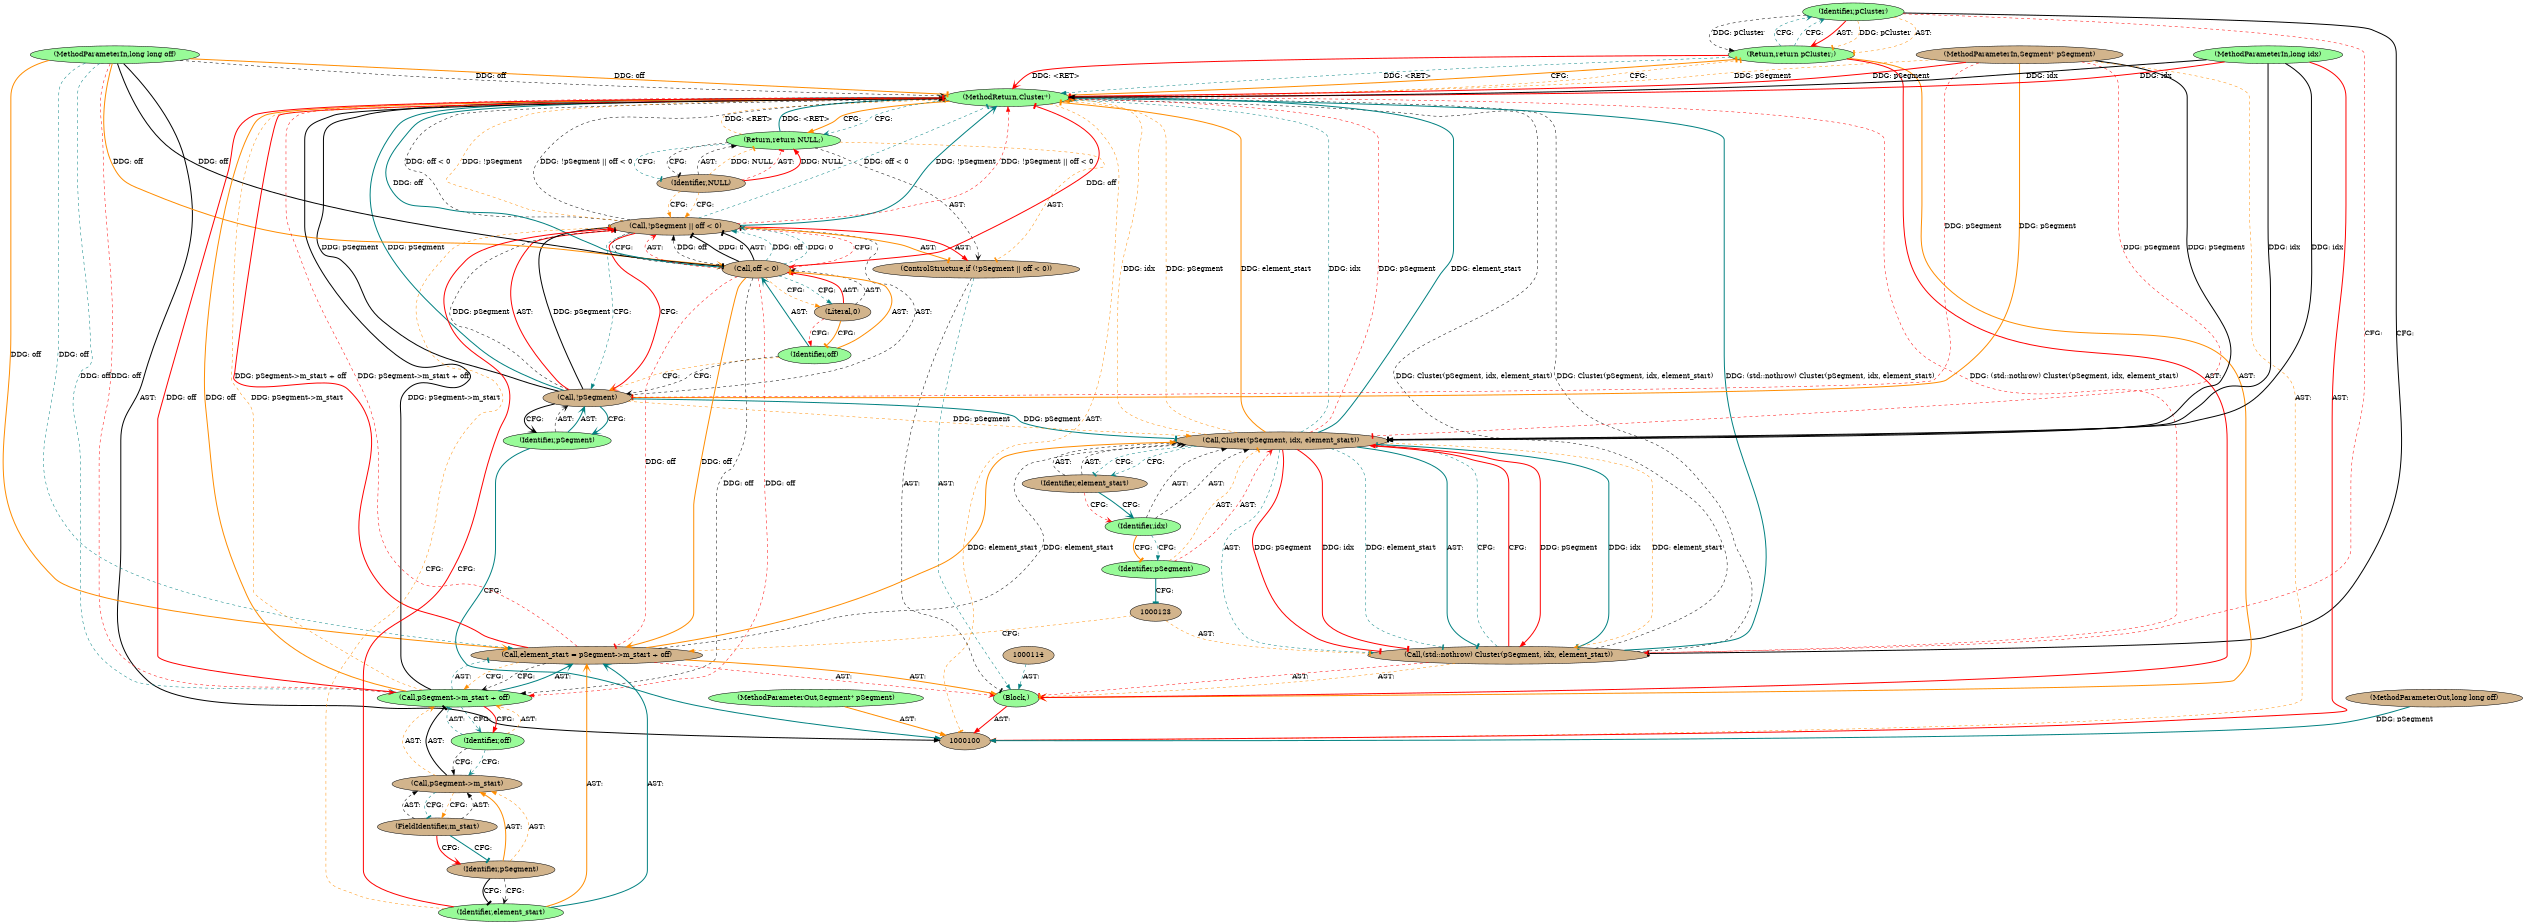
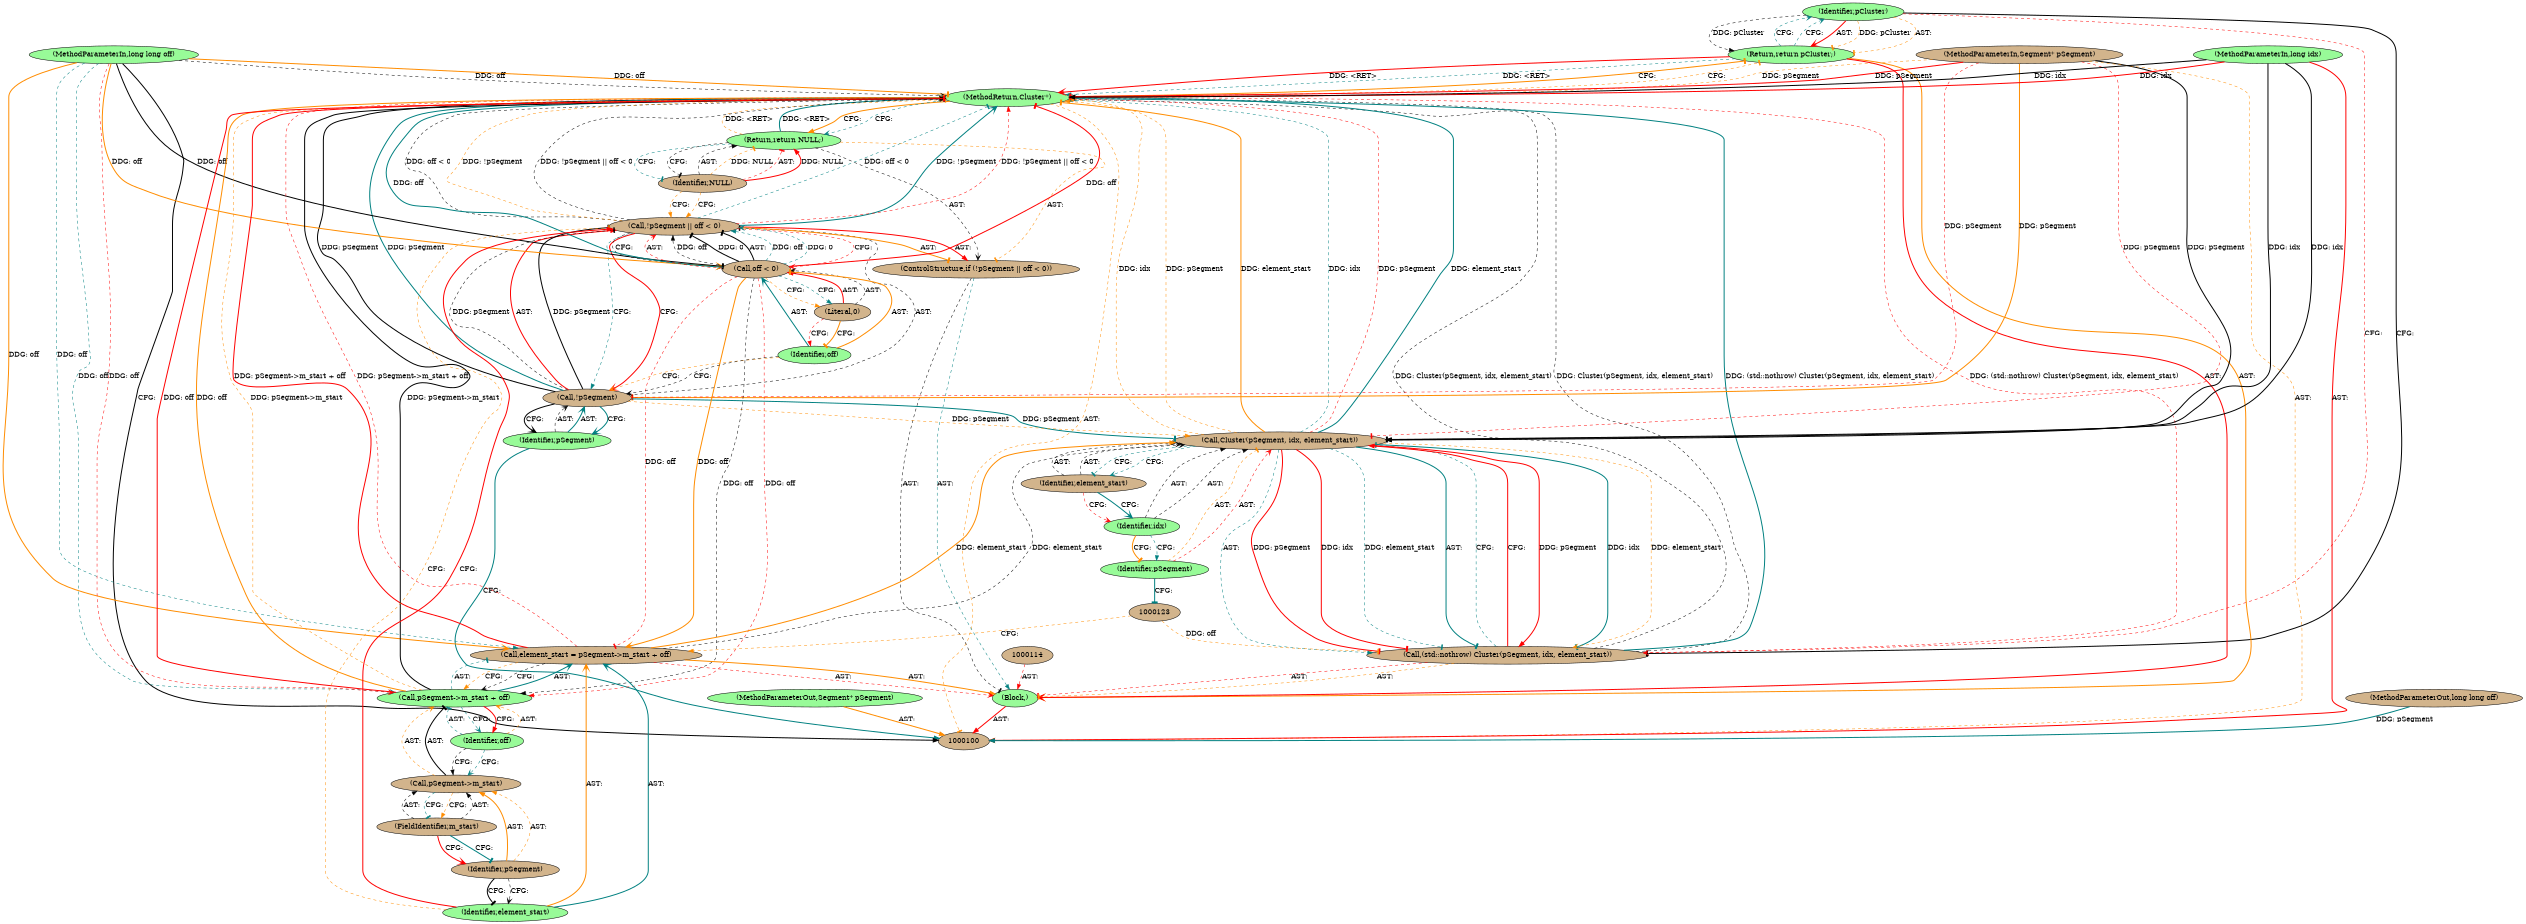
(149, 398) -> (148, 398)
(1207, 634) -> (1201, 634)
(1023, 674) -> (1022, 674)
